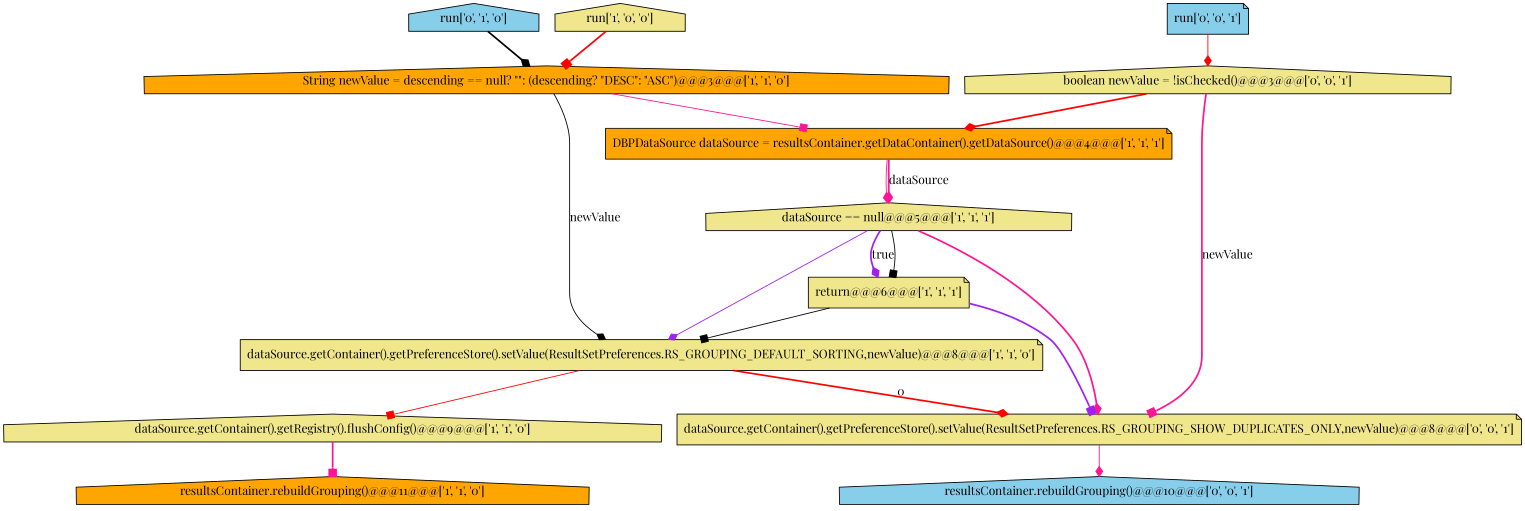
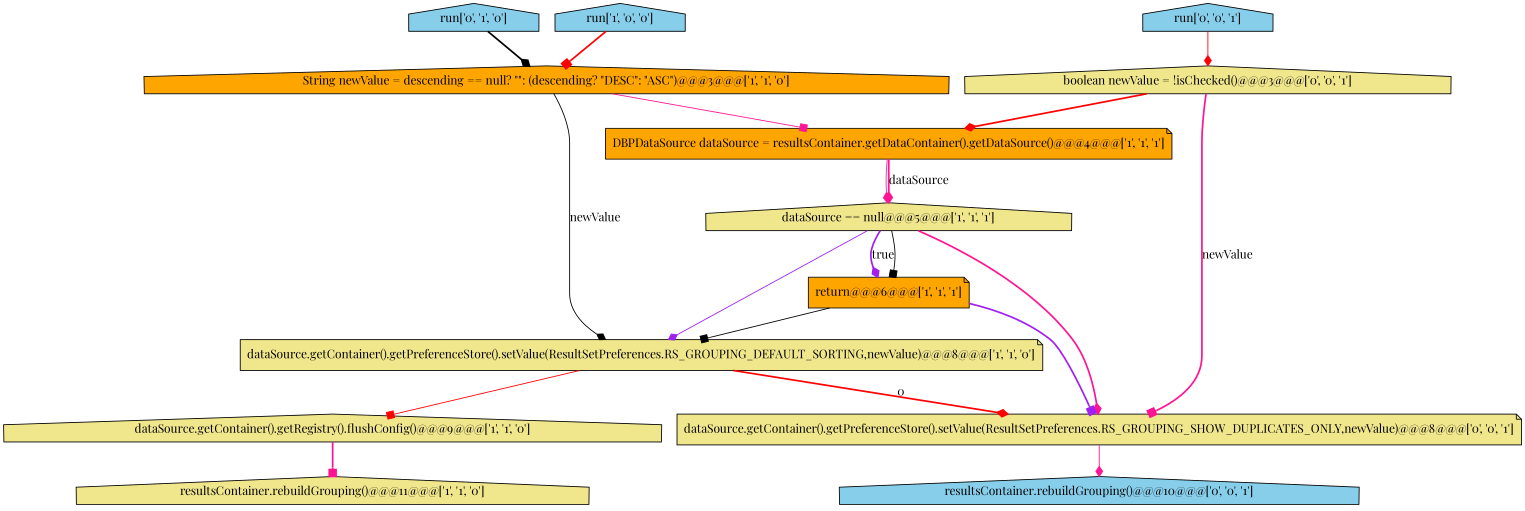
(620, 19) -> (620, 19)
(1208, 19) -> (1208, 19)
(889, 293) -> (889, 293)
(333, 492) -> (333, 492)
